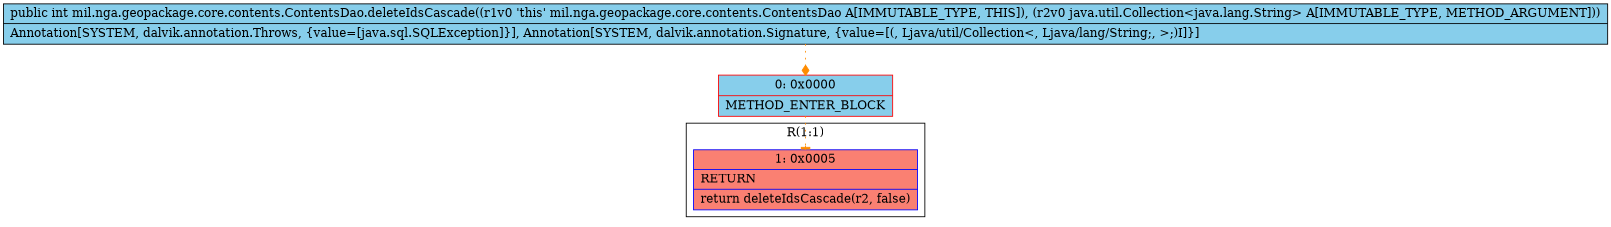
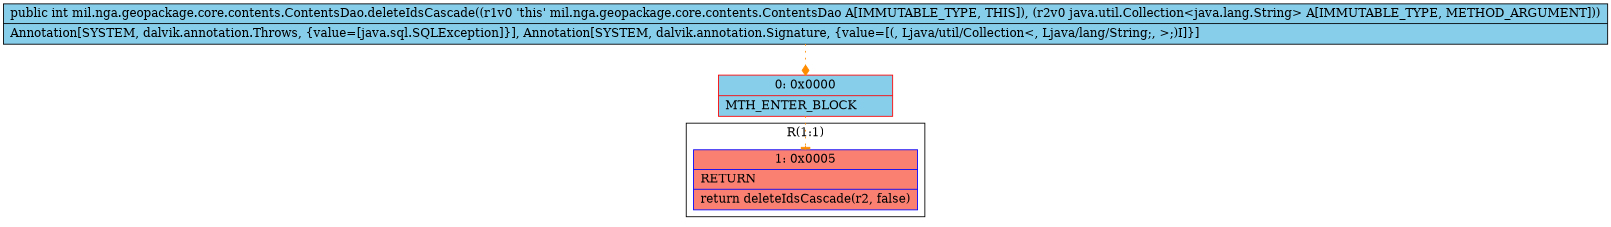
(806, 106) -> (791, 106)
